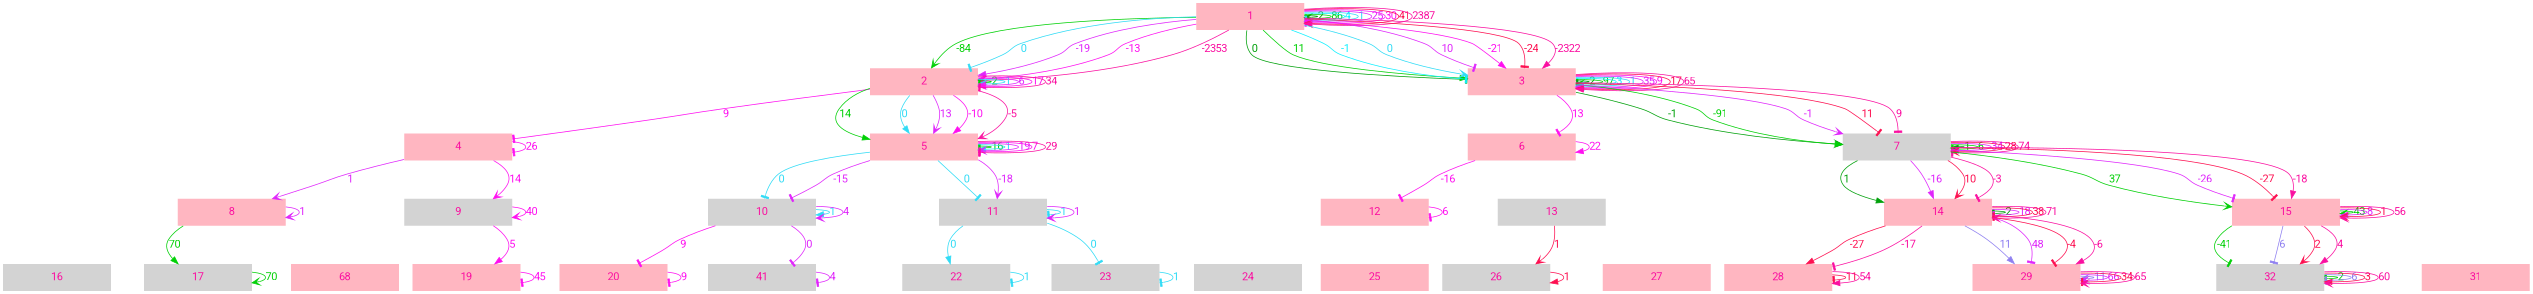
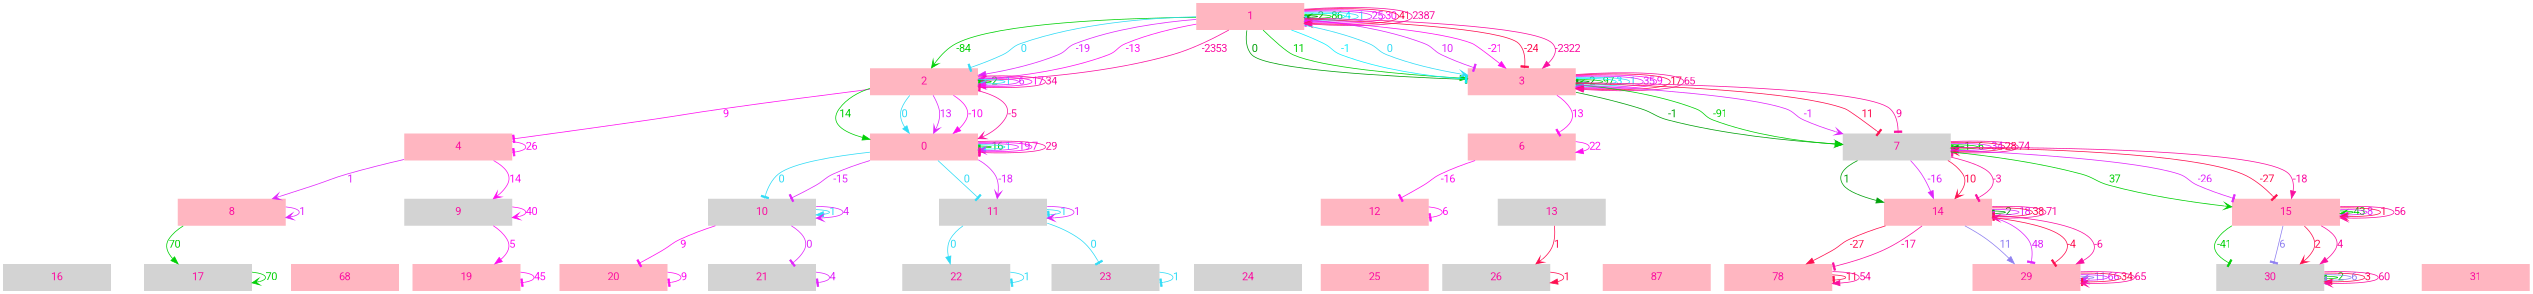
(924, 147) -> (924, 147)
(762, 278) -> (762, 278)
(1657, 278) -> (1657, 278)
(1778, 278) -> (1778, 278)
(2270, 278) -> (2270, 278)
